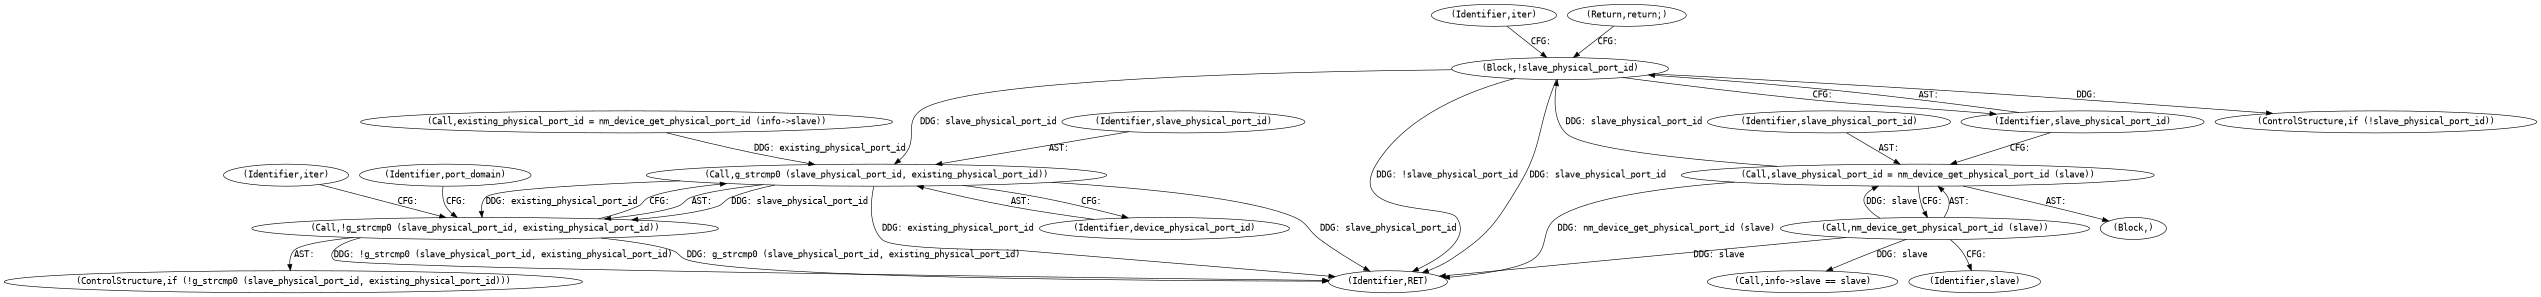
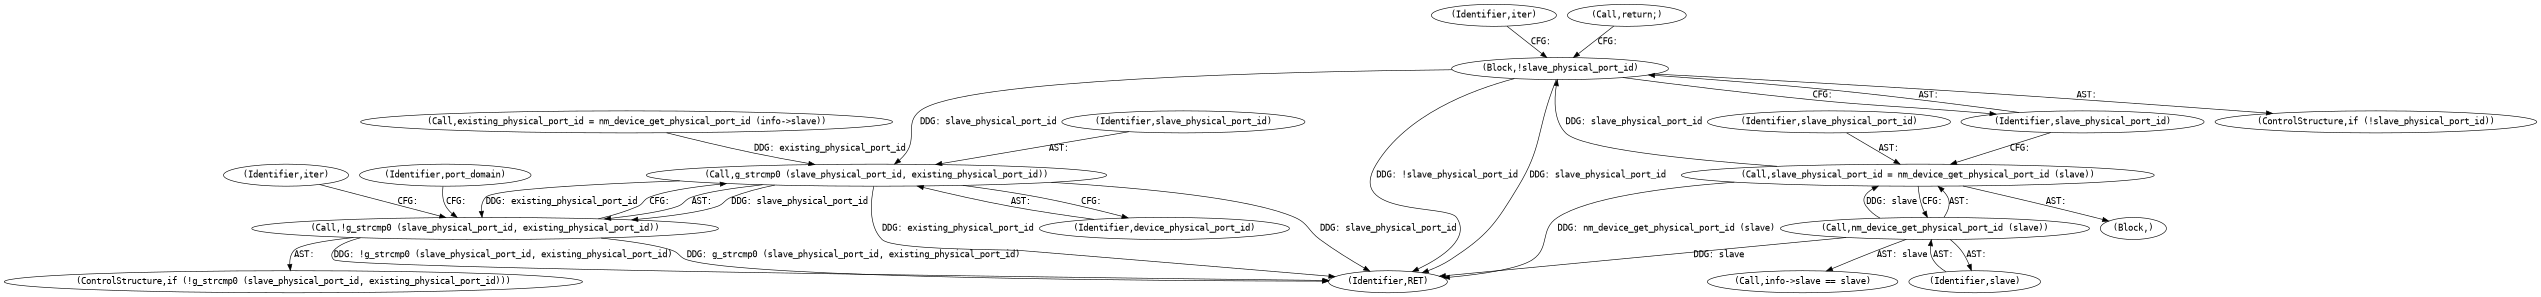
(1627, 15) -> (1627, 15)
(2089, 95) -> (2089, 95)
(1902, 255) -> (1902, 255)
(1979, 255) -> (1979, 255)
none -> (1934, 261)
